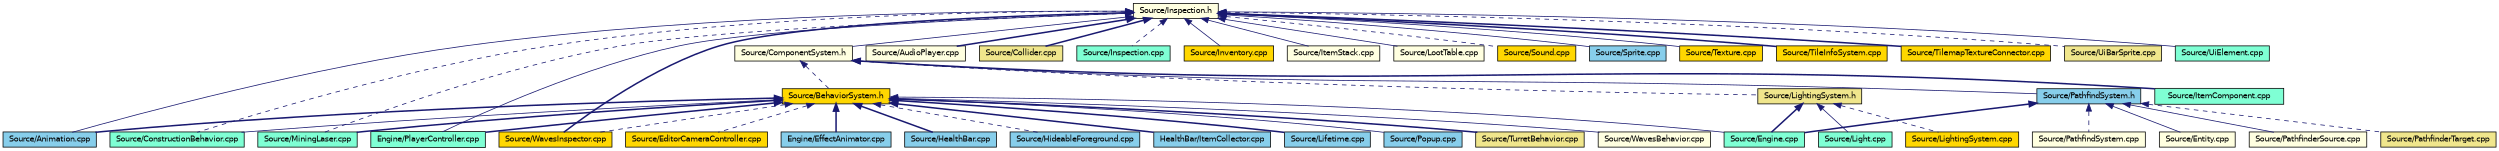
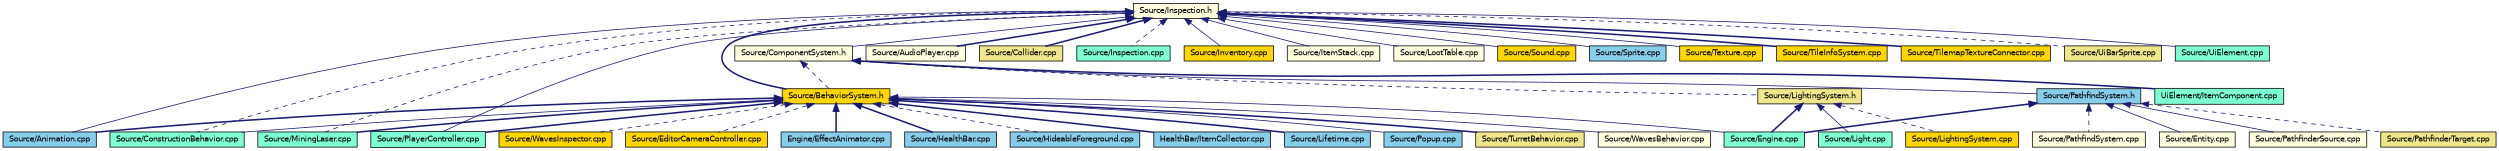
(1362, 31) -> (1362, 31)
(731, 43) -> (881, 19)
(2219, 96) -> (2219, 96)
(428, 140) -> (428, 140)
